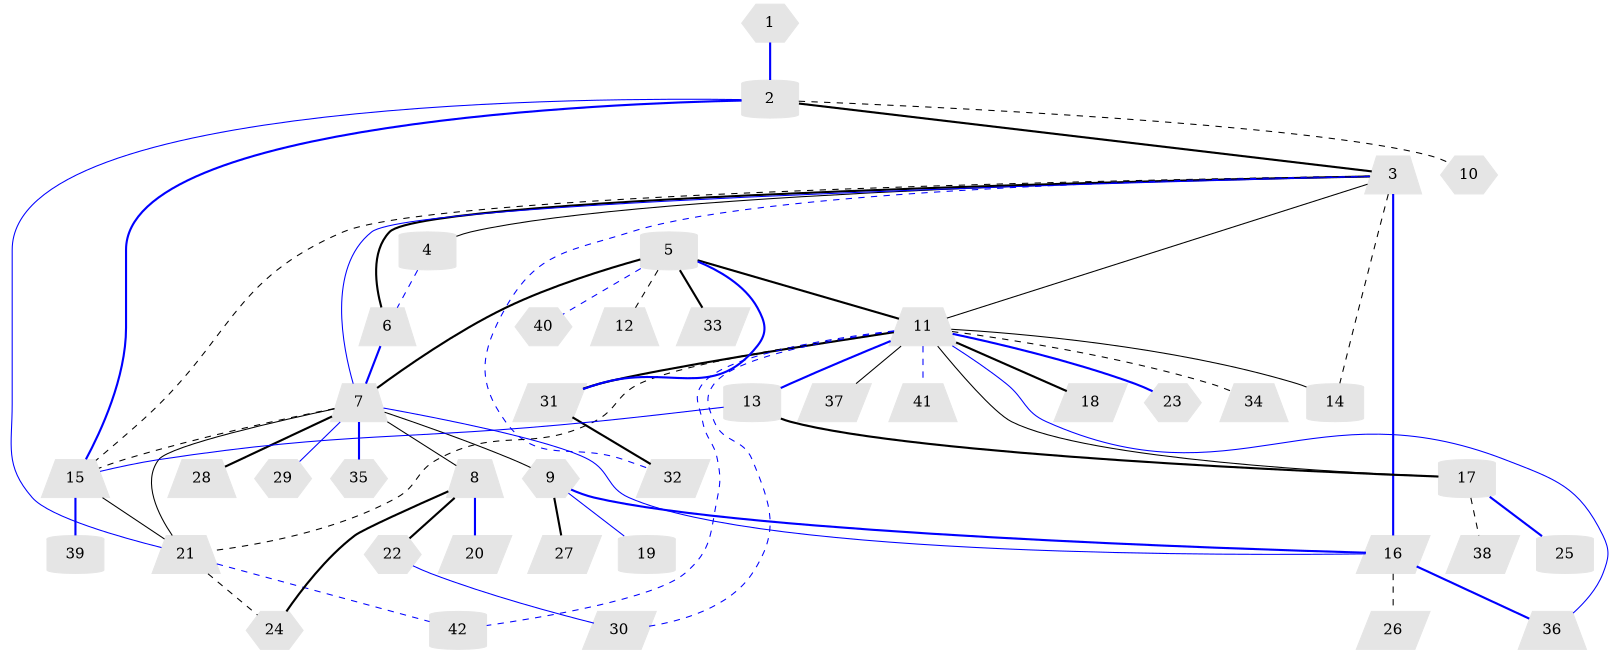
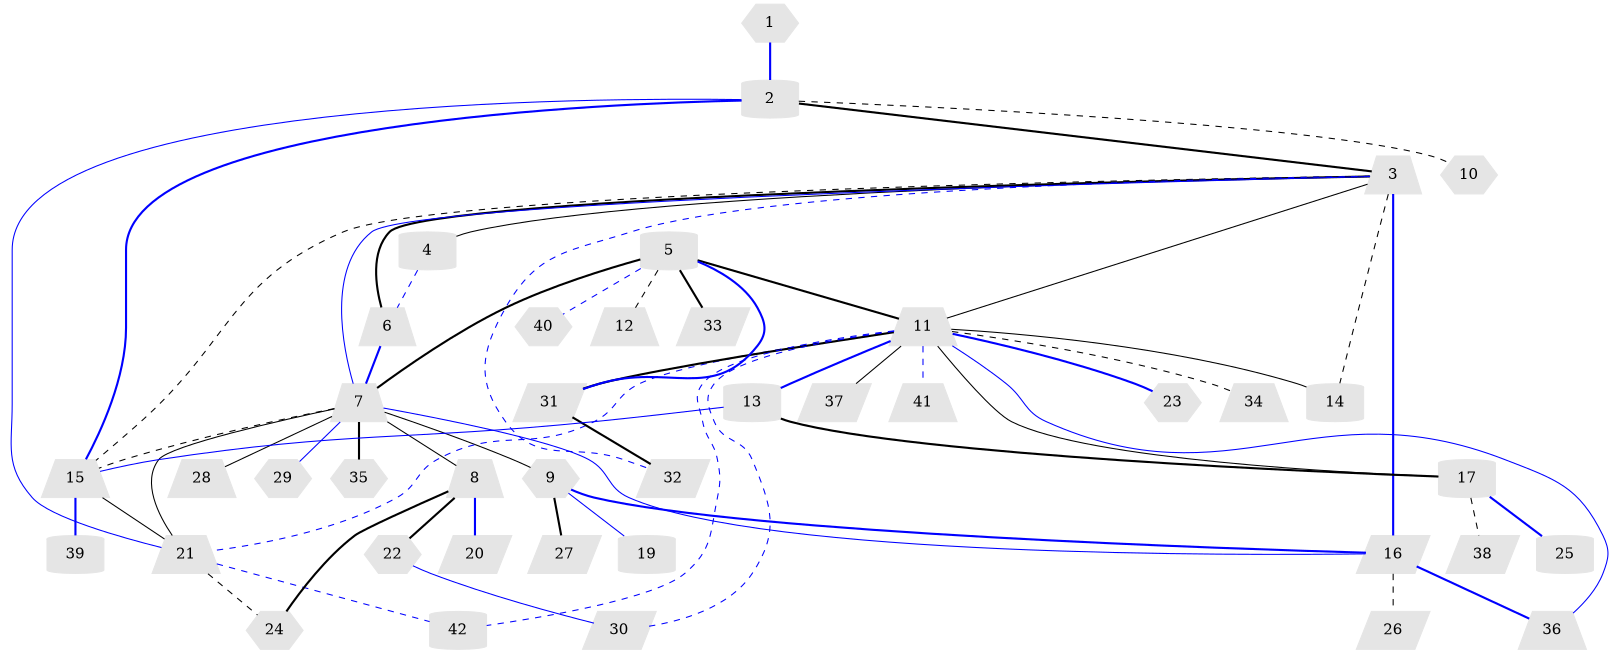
(1091, 403) -> none
(289, 437) -> (289, 437)
(550, 437) -> (550, 437)
(359, 444) -> (359, 444)
